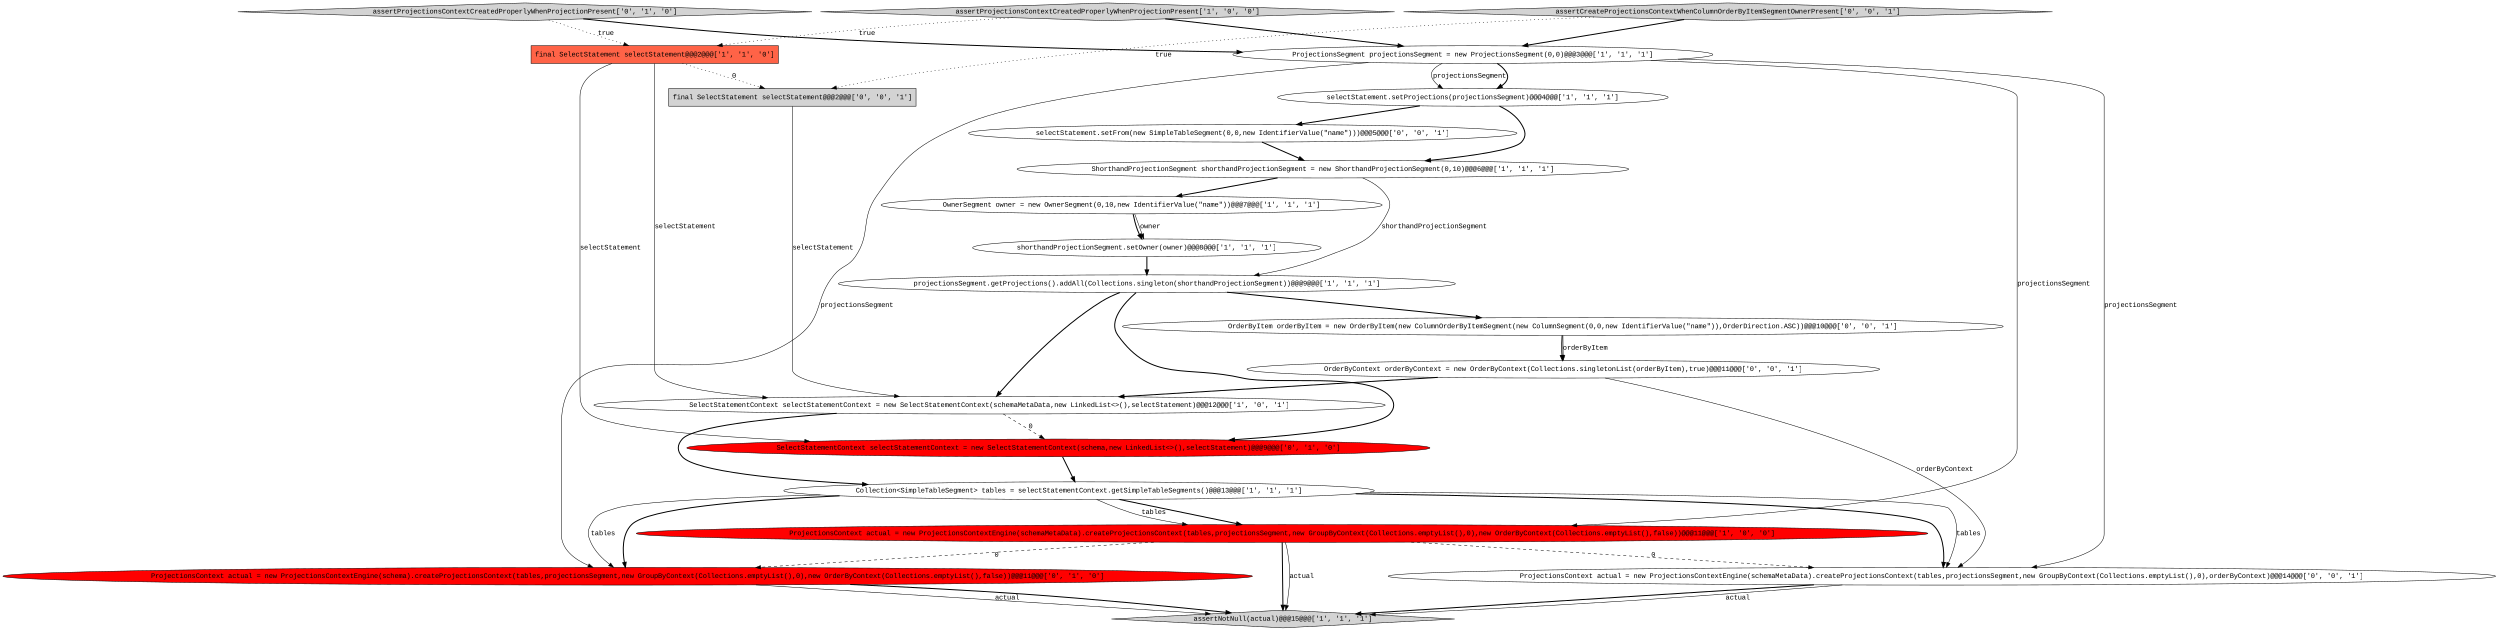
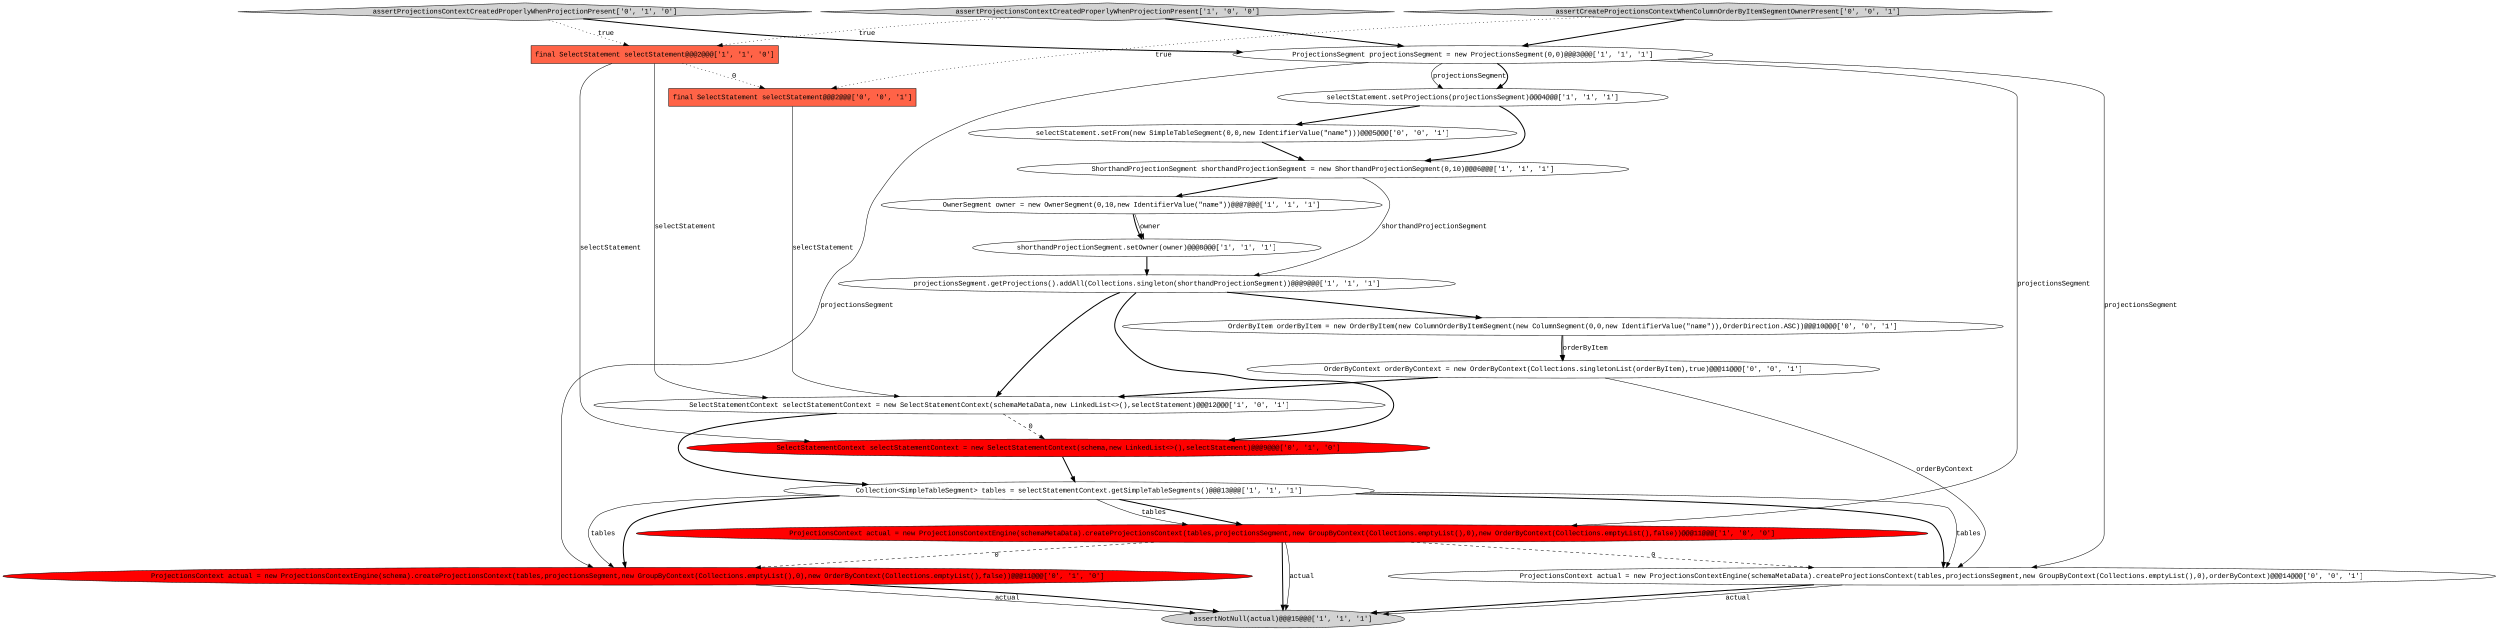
(792, 97) -> (792, 97)
(1283, 619) -> (1283, 619)
